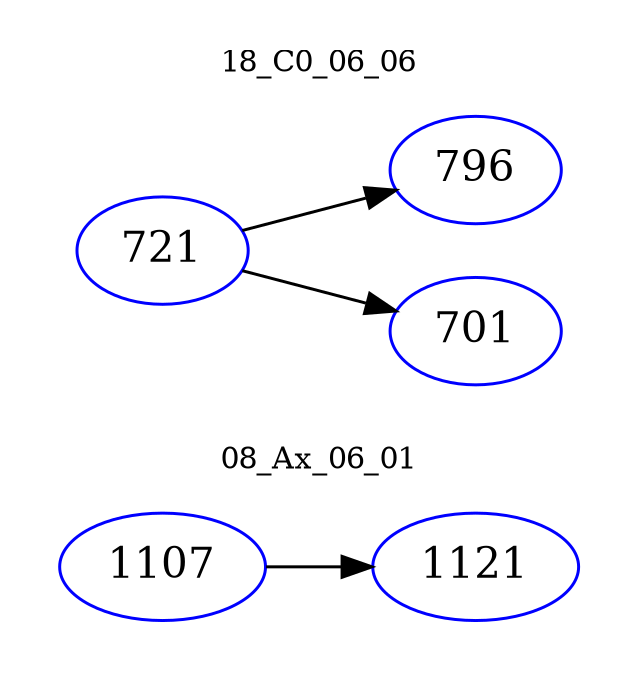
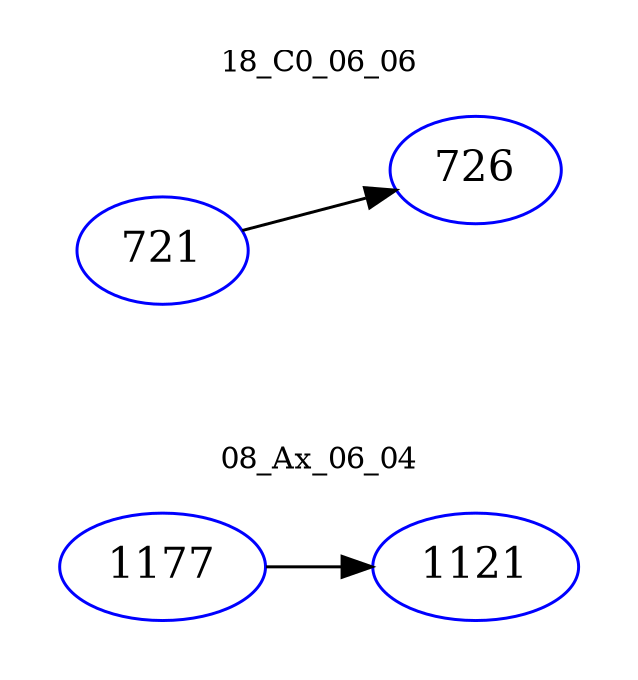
(476, 170) -> (476, 170)
(476, 331) -> none
(319, 461) -> (319, 461)
(163, 567) -> (163, 567)
